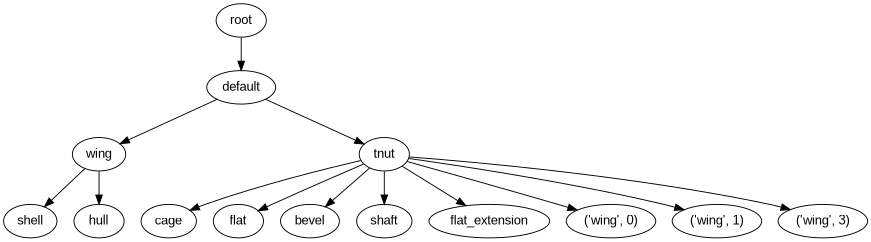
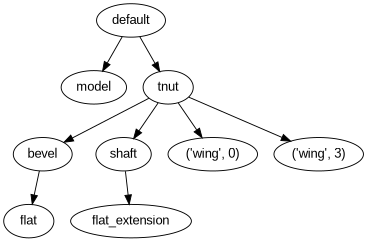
(241, 20) -> none
(99, 154) -> (94, 87)
(430, 183) -> (127, 183)
(315, 185) -> (37, 183)
(30, 221) -> none
(99, 221) -> none
(169, 221) -> none
(717, 221) -> none
